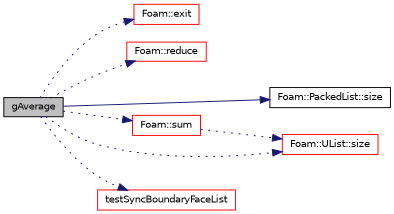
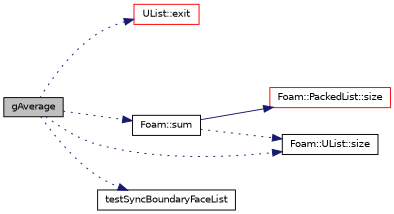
(167, 14) -> (167, 14)
(167, 52) -> none
(330, 98) -> (330, 98)
(162, 103) -> (232, 114)
(167, 125) -> (167, 125)
(330, 144) -> (330, 144)
(167, 200) -> (167, 200)
